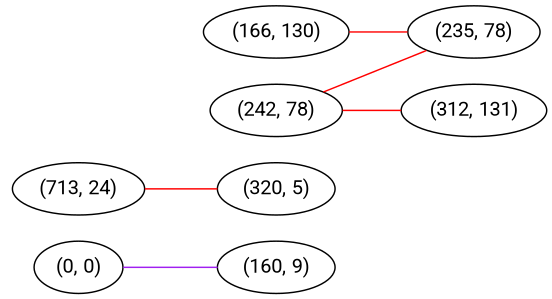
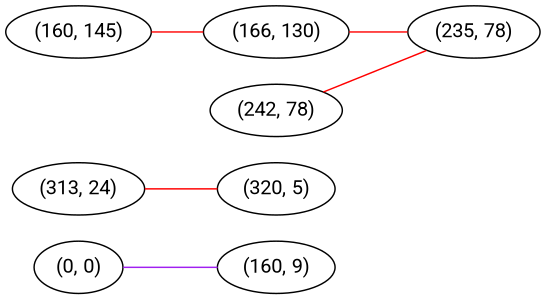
none -> (79, 32)
(474, 110) -> none
(79, 189) -> (79, 189)
